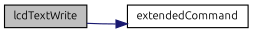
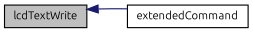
(101, 24) -> (113, 9)
